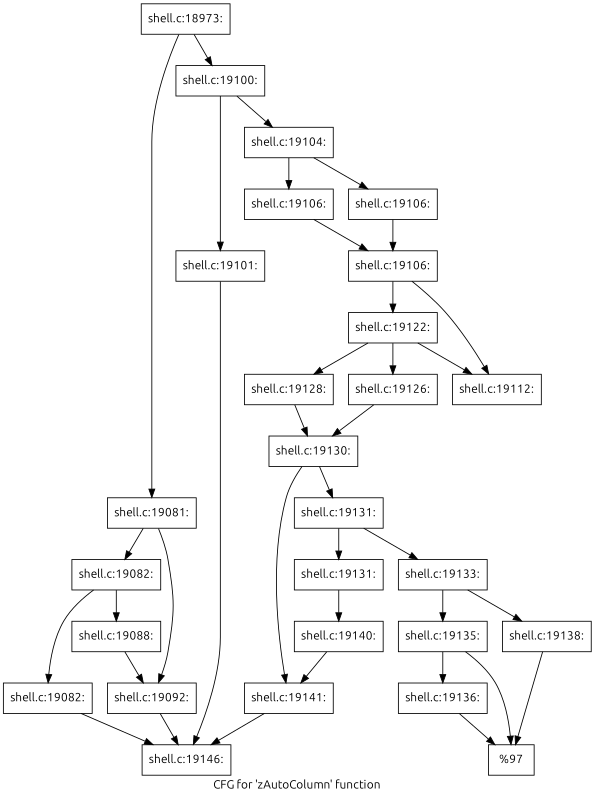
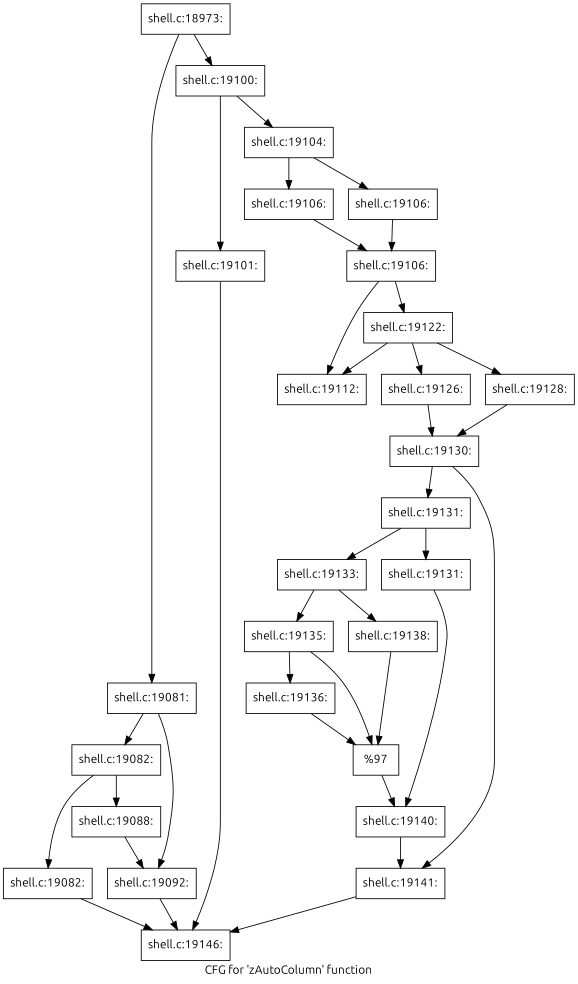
none -> (387, 787)
